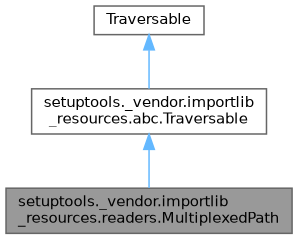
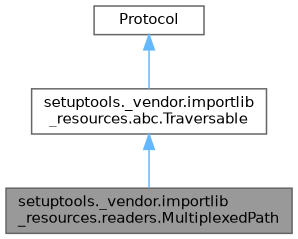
(149, 20) -> (149, 20)
